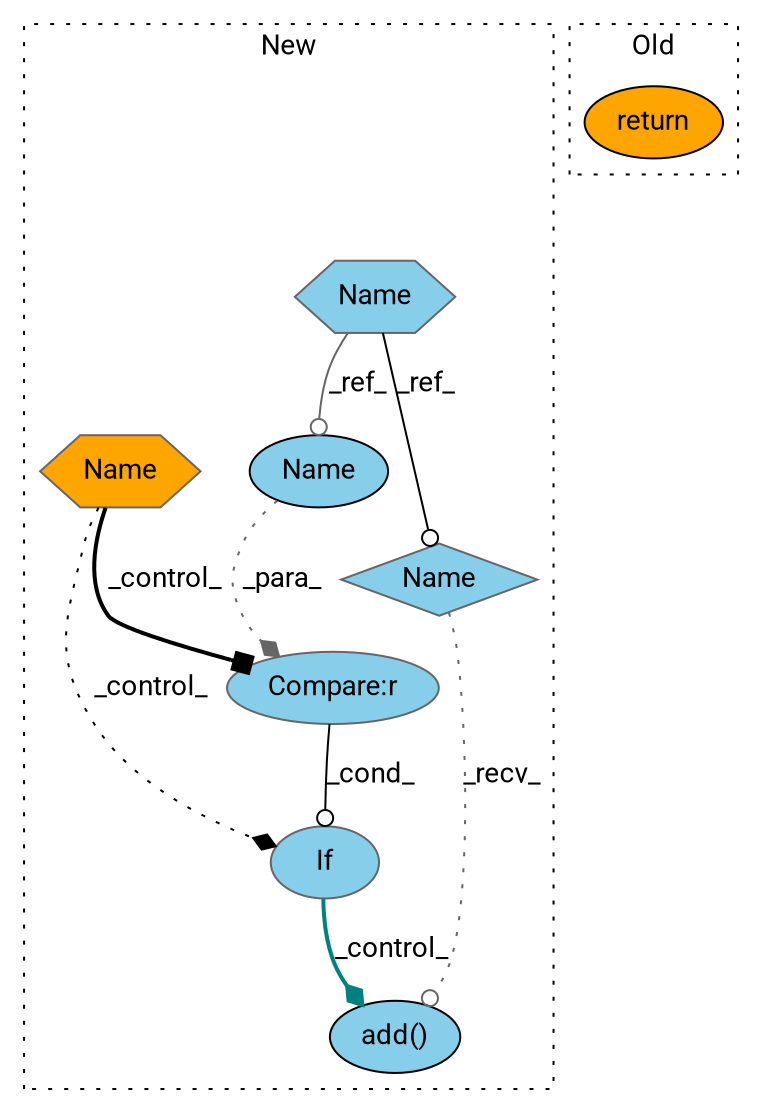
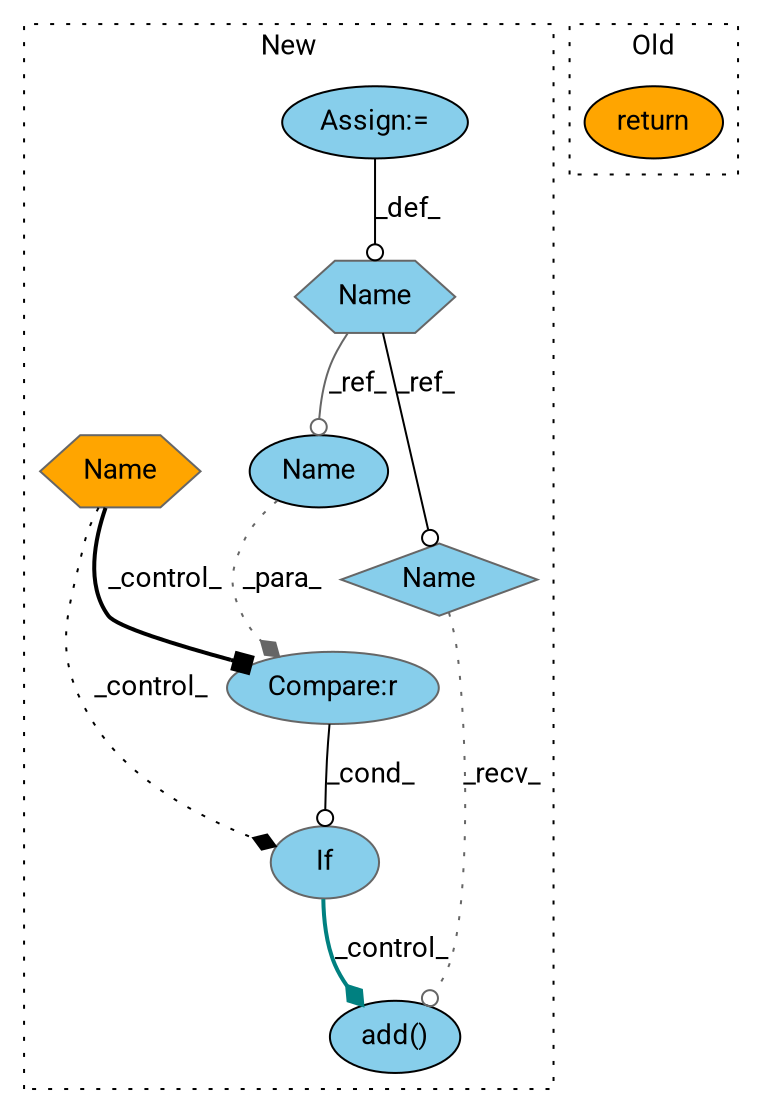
none -> (375, 122)
